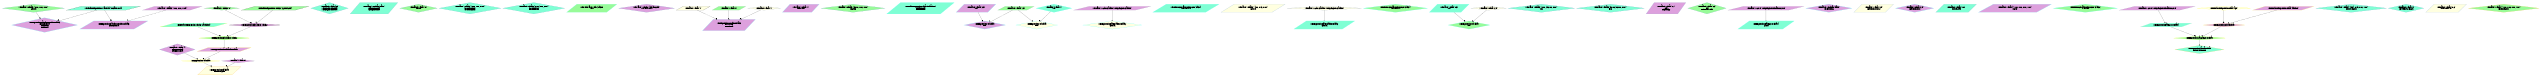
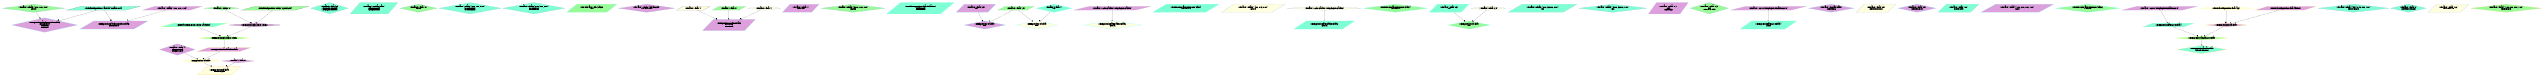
(1541, 8) -> (1543, 8)
